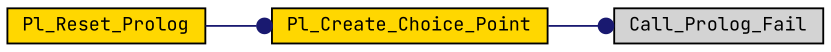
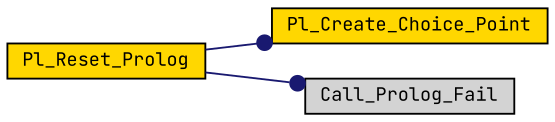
(573, 26) -> (248, 77)
